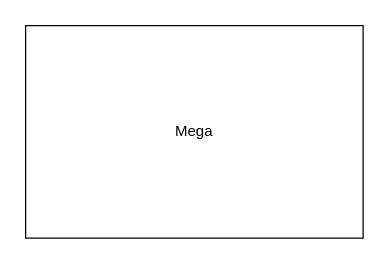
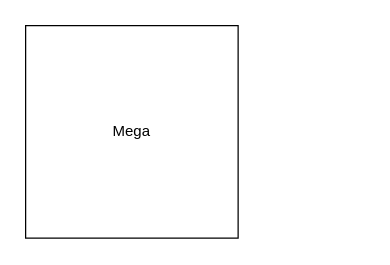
(194, 132) -> (132, 132)
